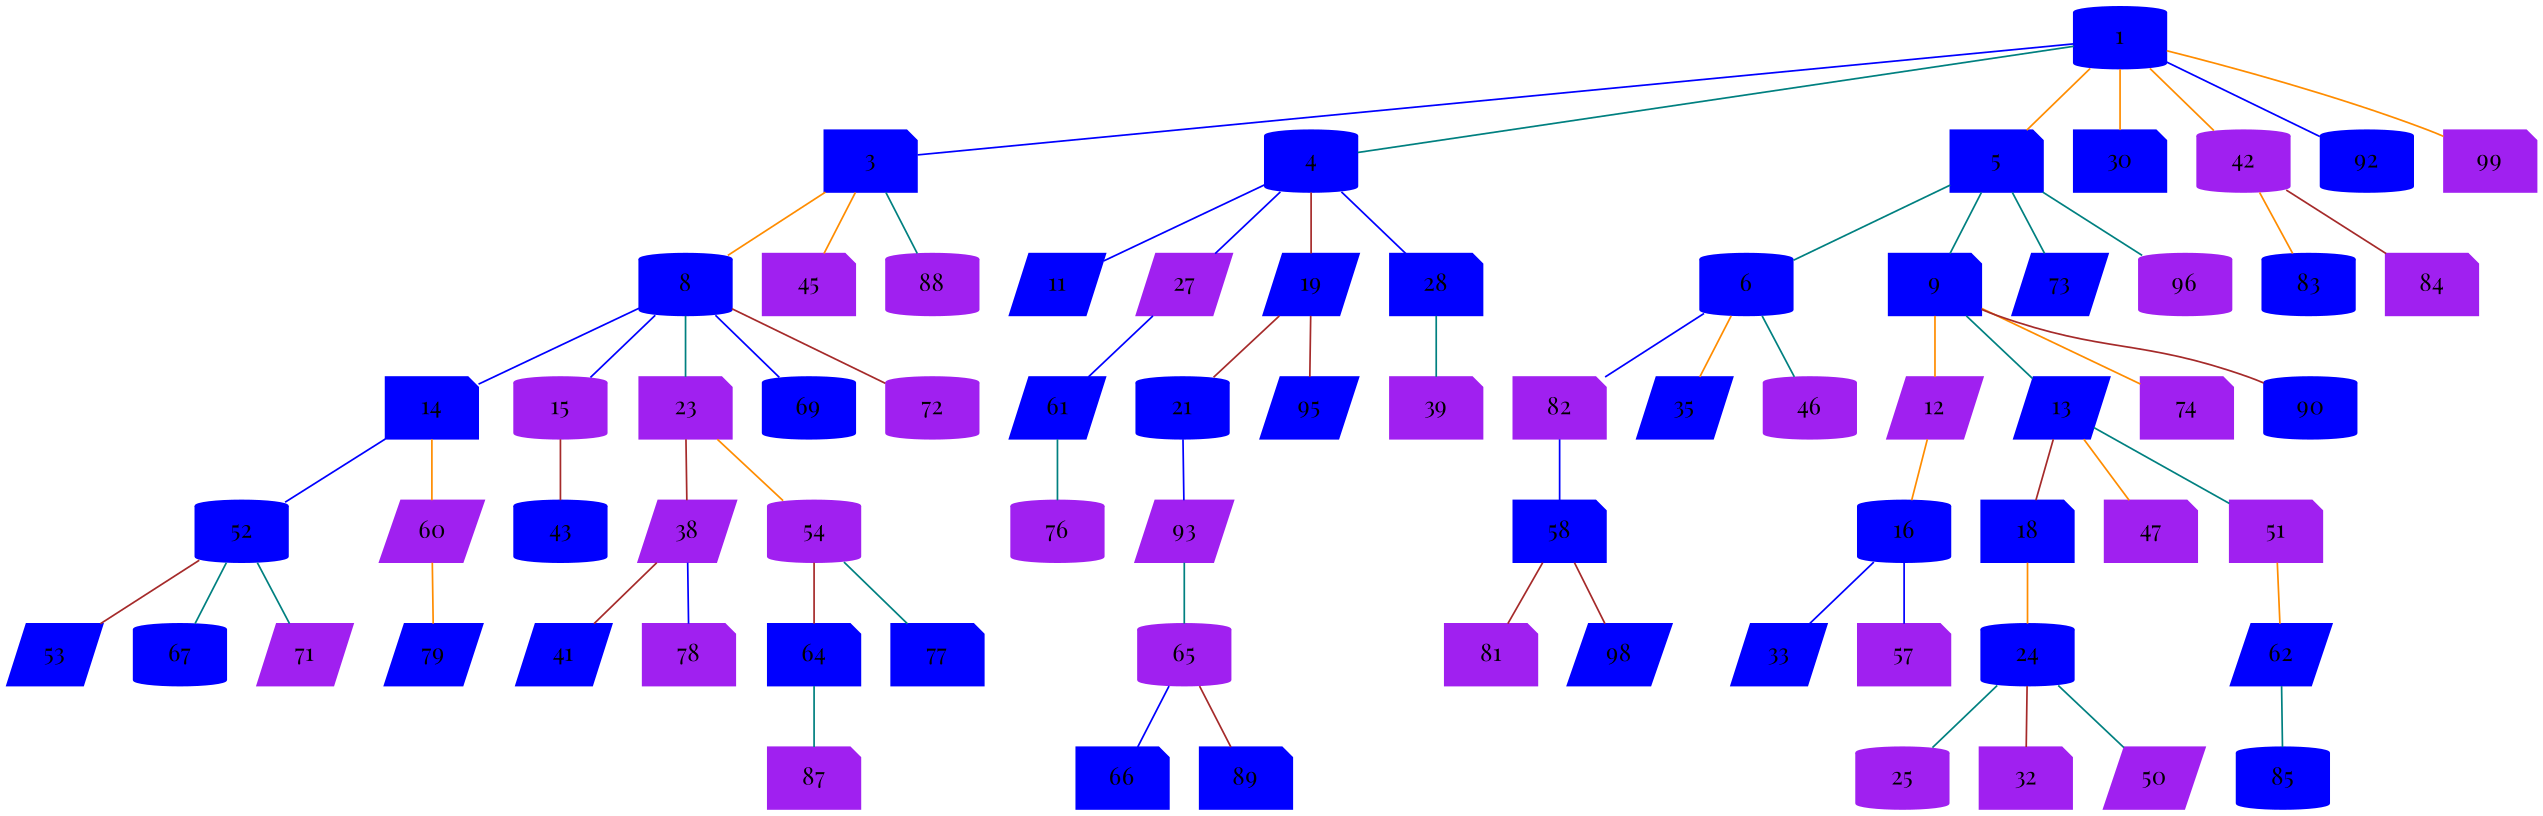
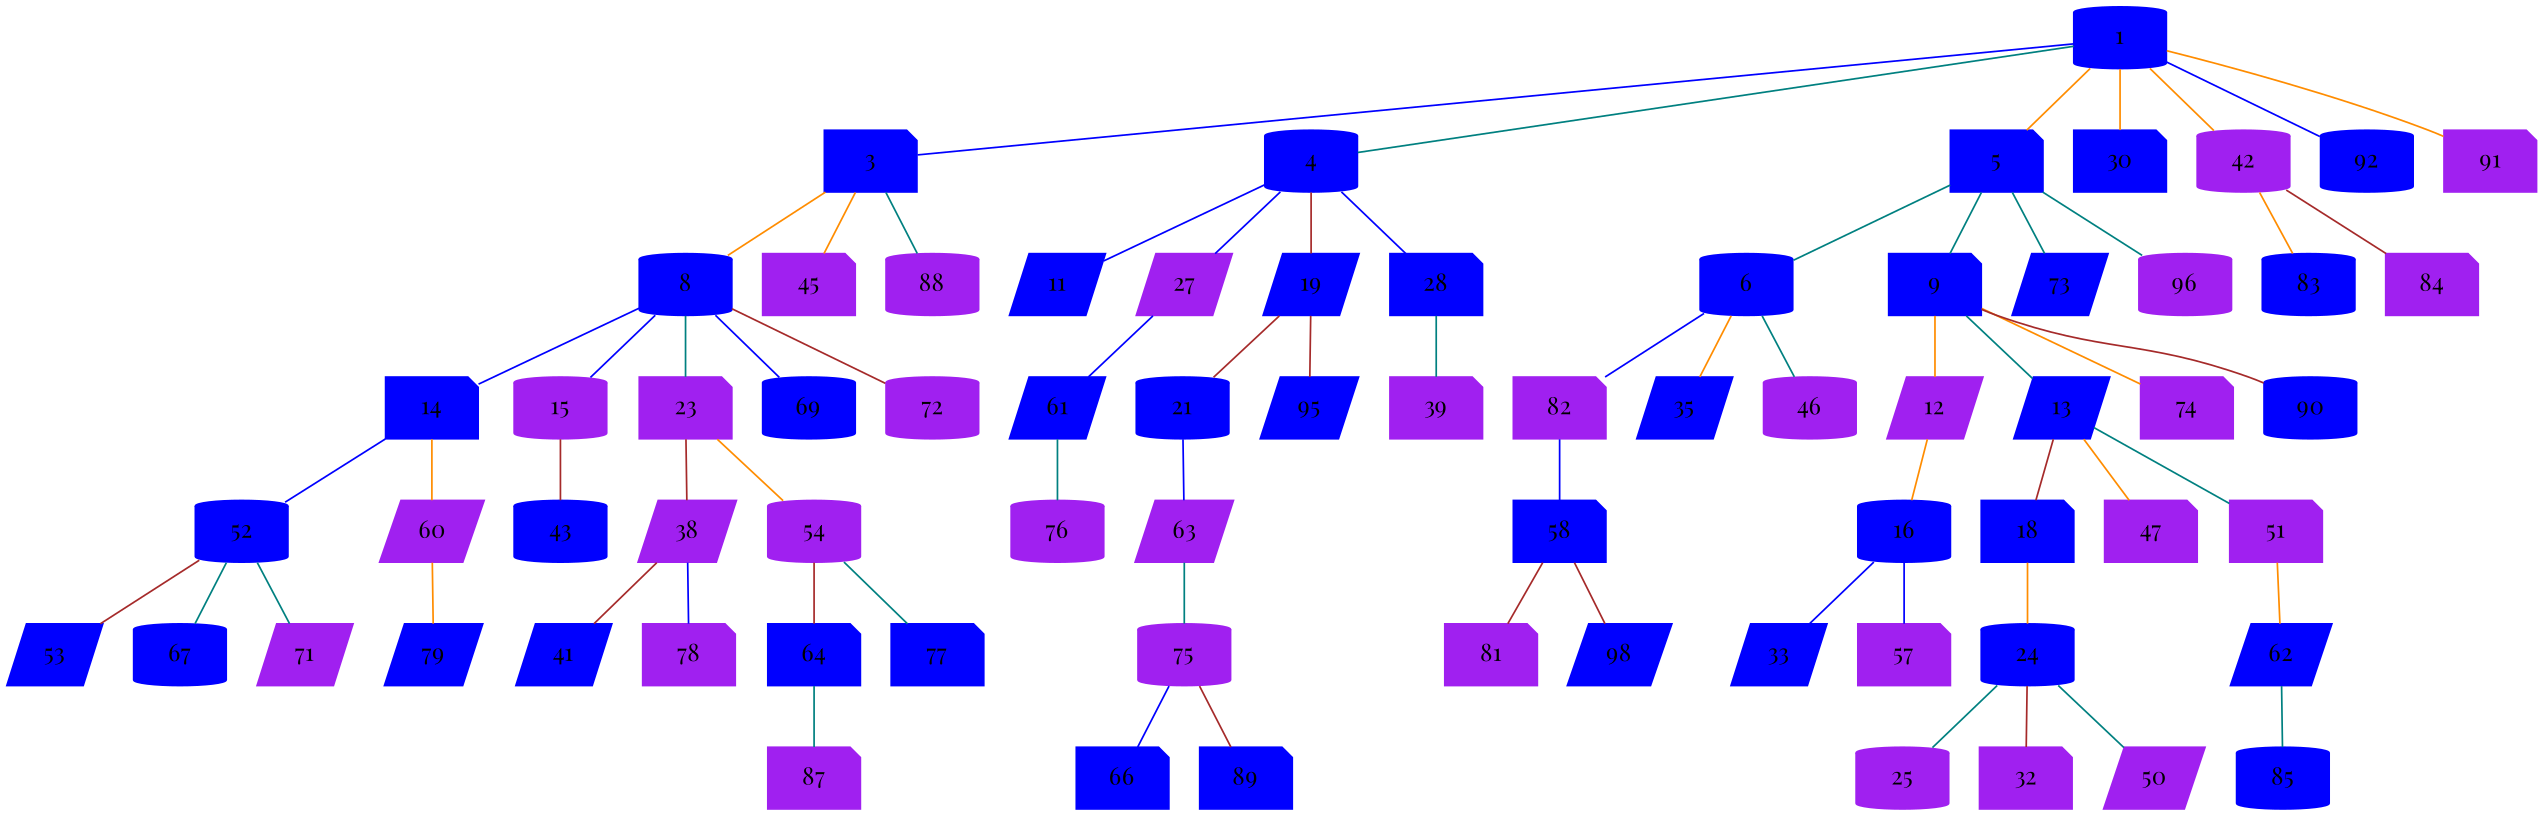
(2490, 161) -> (2490, 161)
(1184, 531) -> (1184, 531)
(1184, 655) -> (1184, 655)
